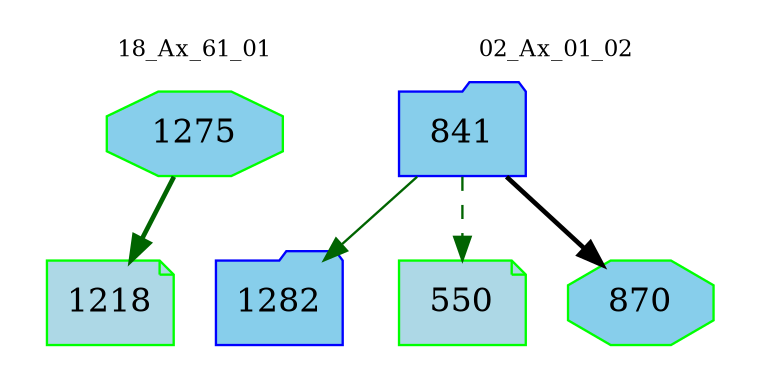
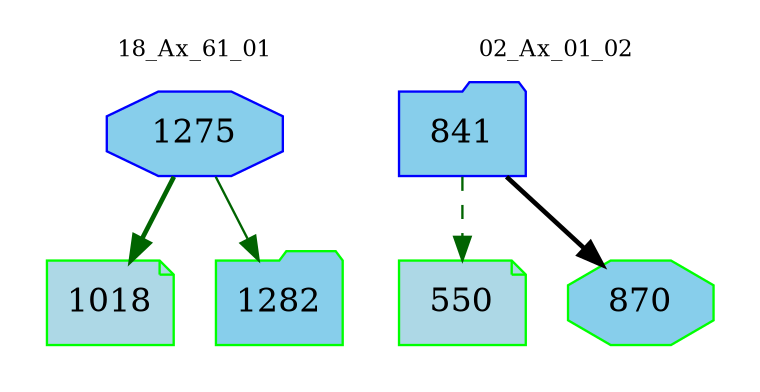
(195, 134) -> (195, 134)
(395, 197) -> (232, 208)
(110, 303) -> (110, 303)
(279, 303) -> (279, 303)
